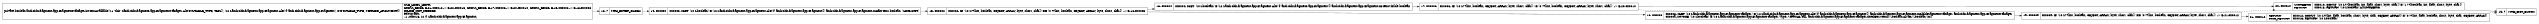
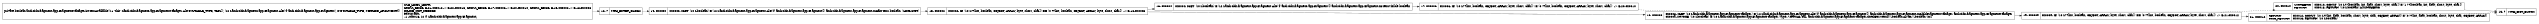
(1955, 6) -> none
